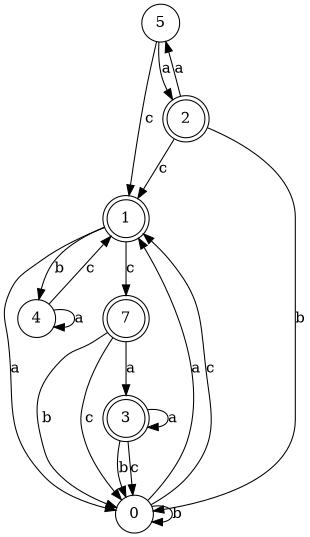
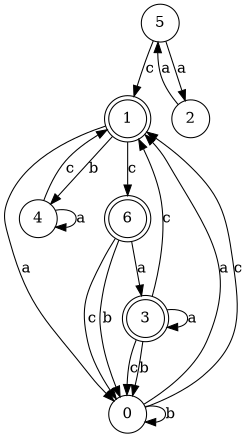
(186, 119) -> (191, 119)
(159, 164) -> (163, 222)
(126, 319) -> (128, 219)
(295, 338) -> none
